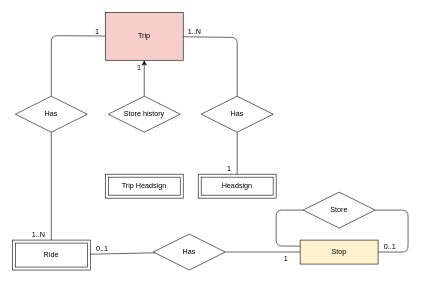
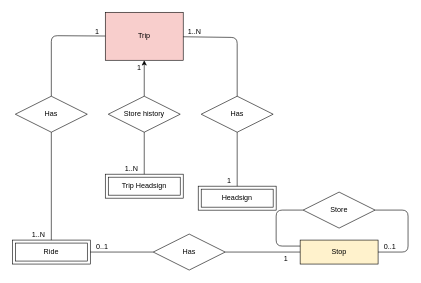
none -> (144, 153)
(237, 186) -> (237, 198)
(51, 255) -> (51, 252)
